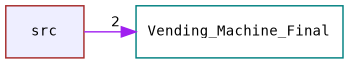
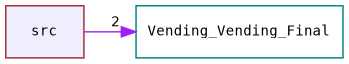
(240, 32) -> (240, 32)
